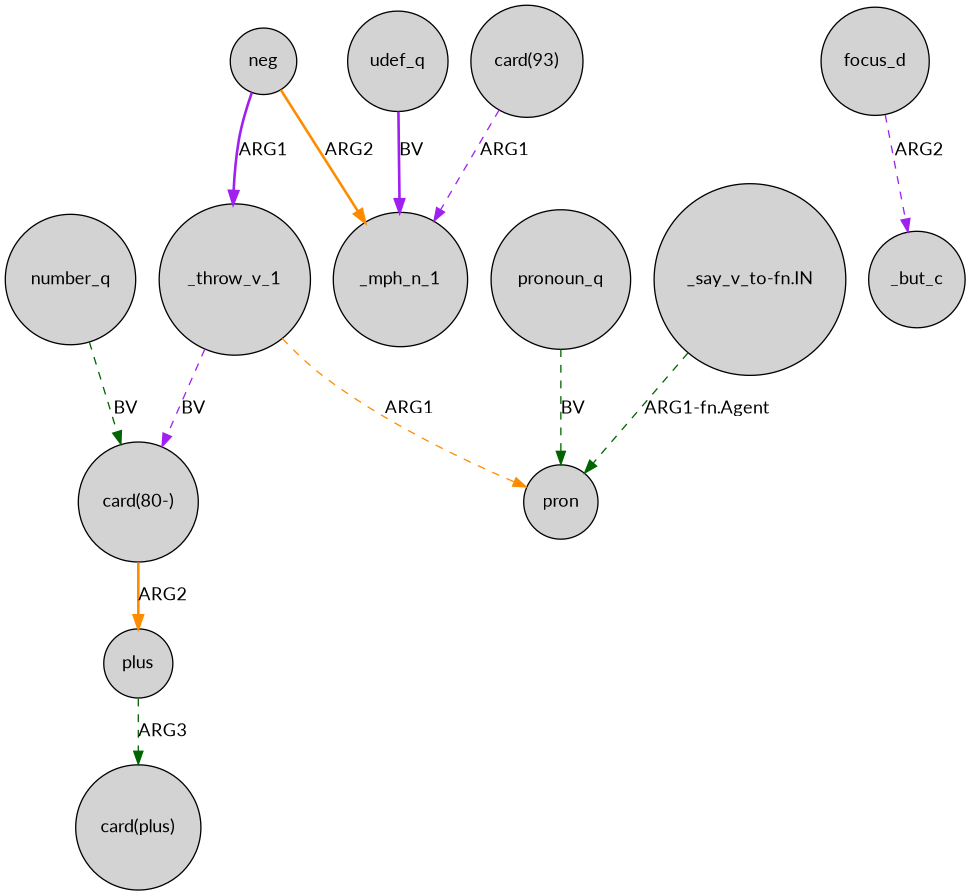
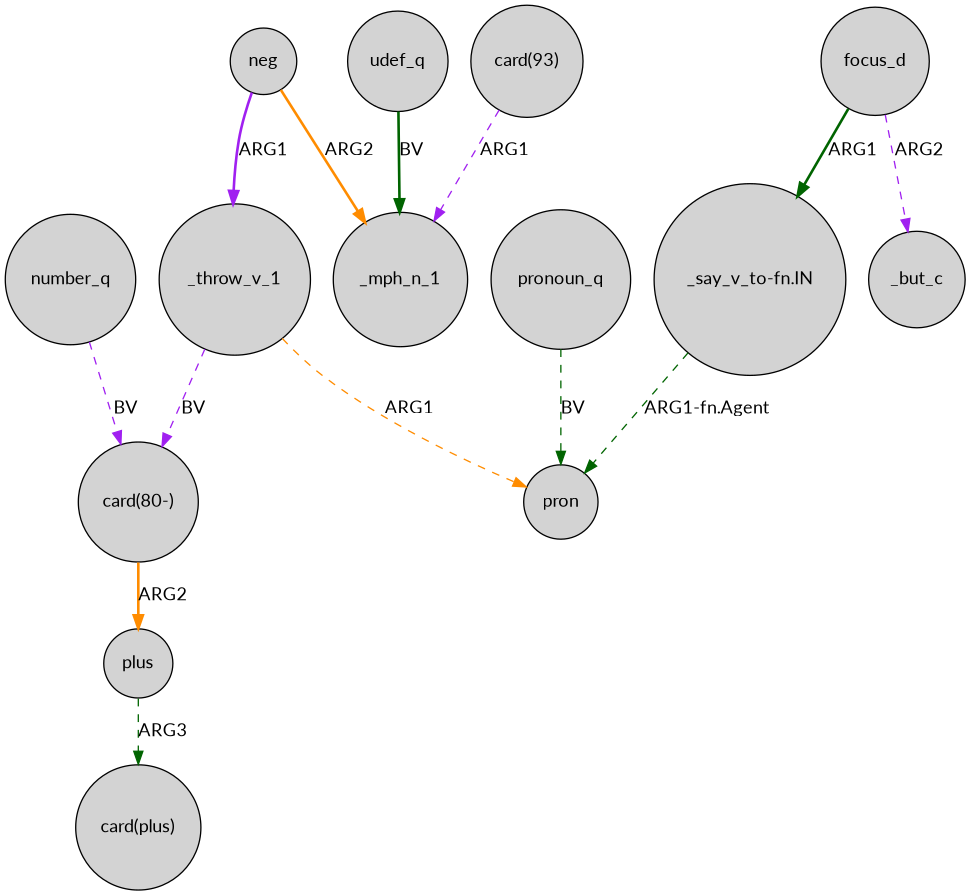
none -> (826, 147)
(399, 155) -> (399, 155)
(103, 387) -> (103, 387)
